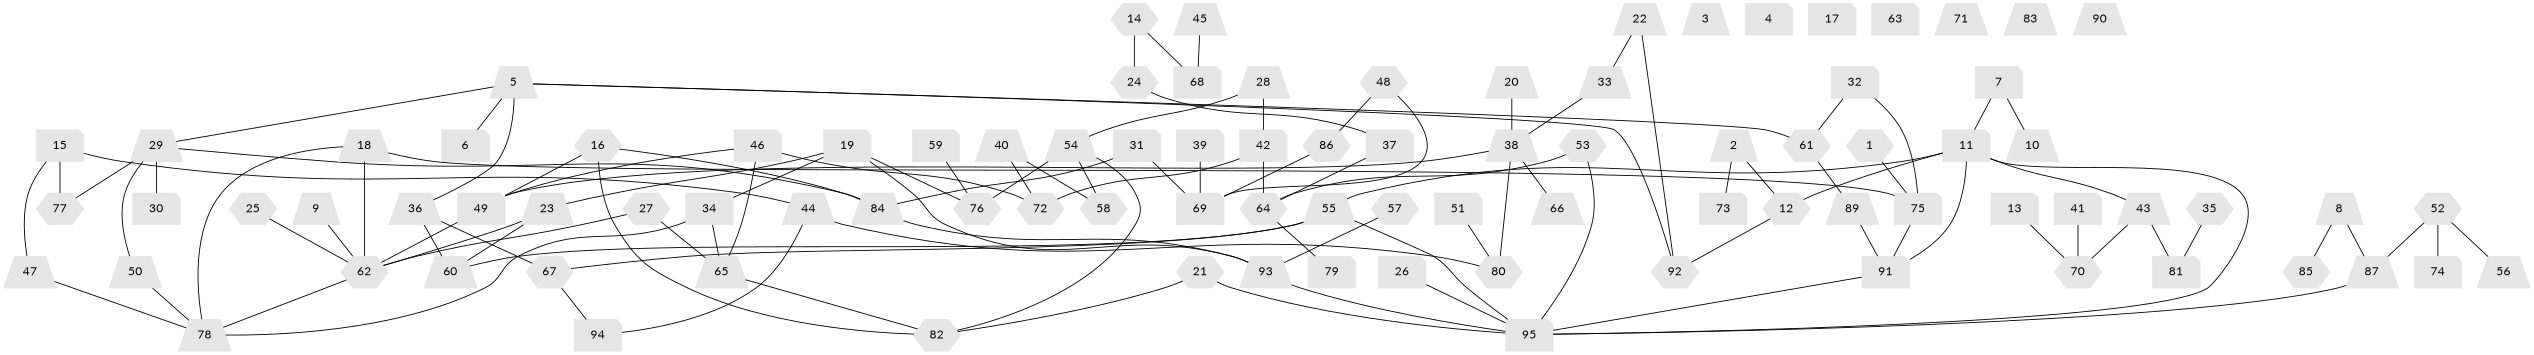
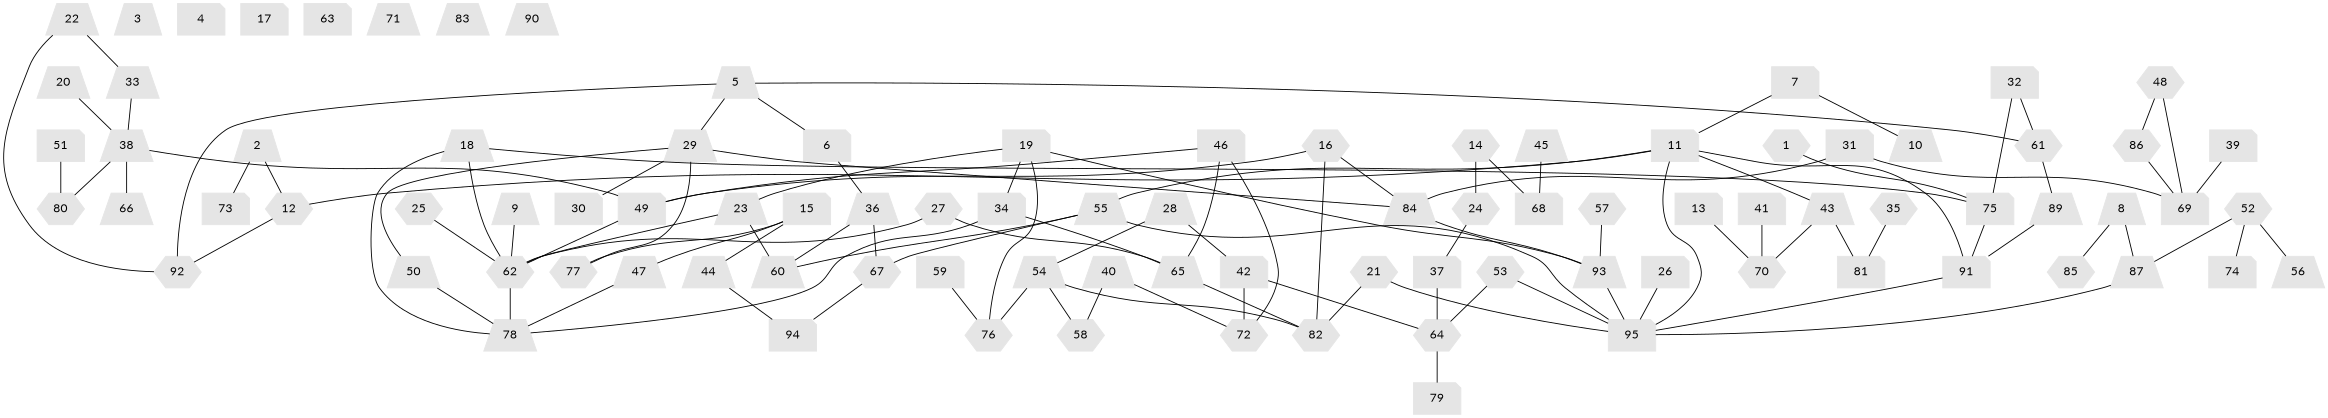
(499, 159) -> (855, 184)
(1221, 245) -> none
